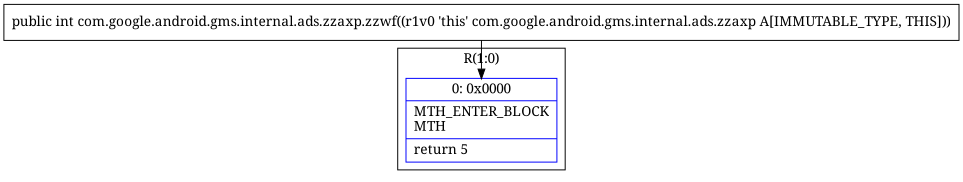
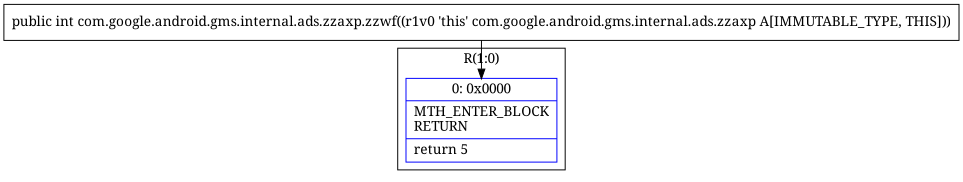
(430, 127) -> (441, 127)
